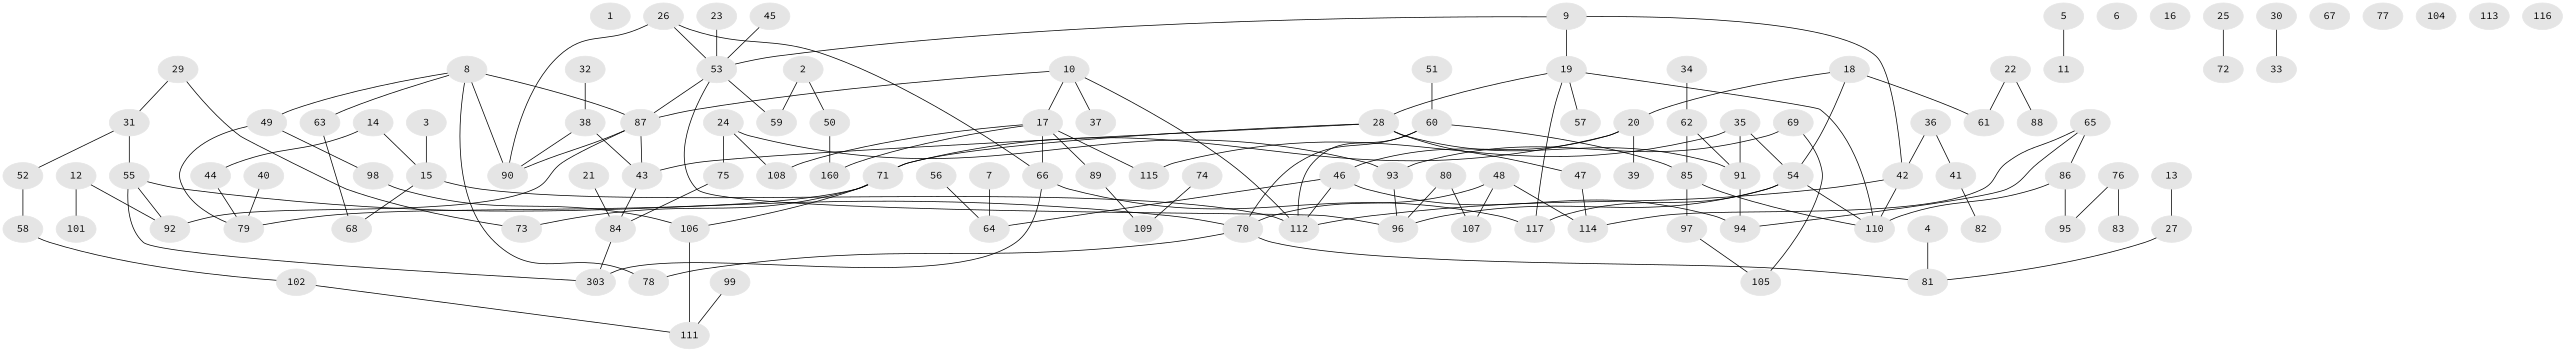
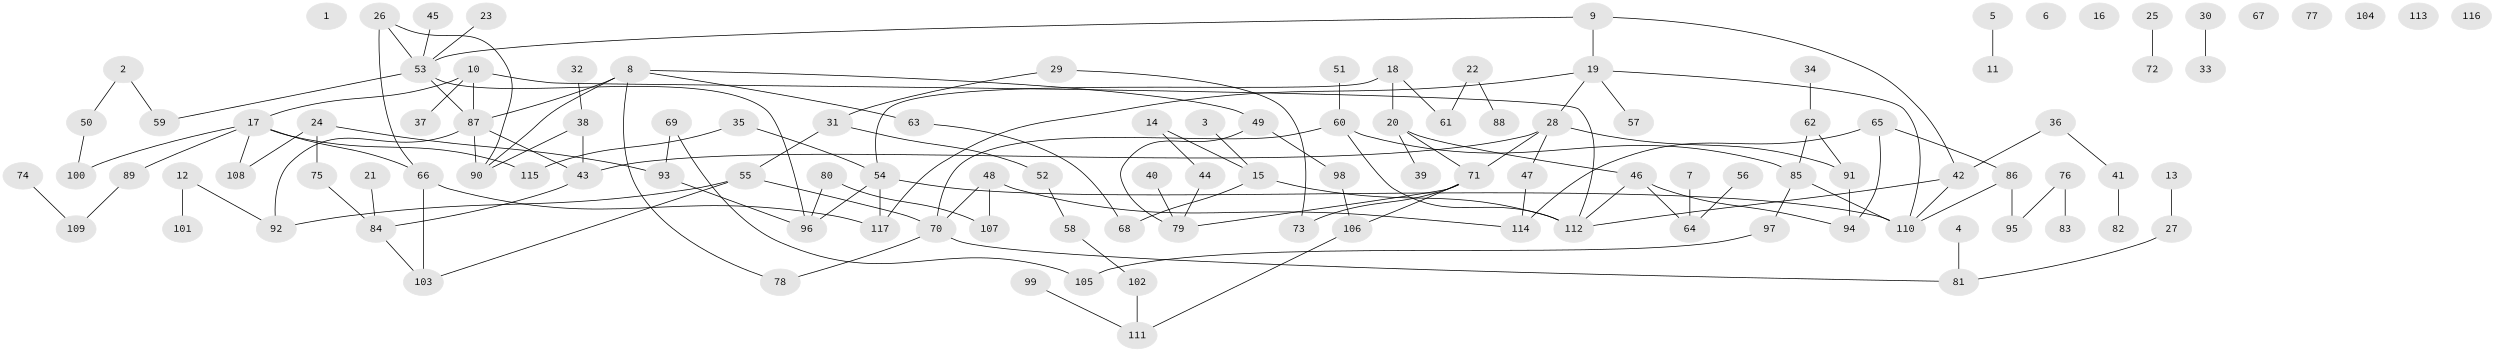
(1740, 149) -> none
(830, 176) -> (76, 176)
(596, 282) -> (423, 282)
